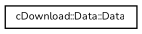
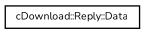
(71, 17) -> (72, 17)
